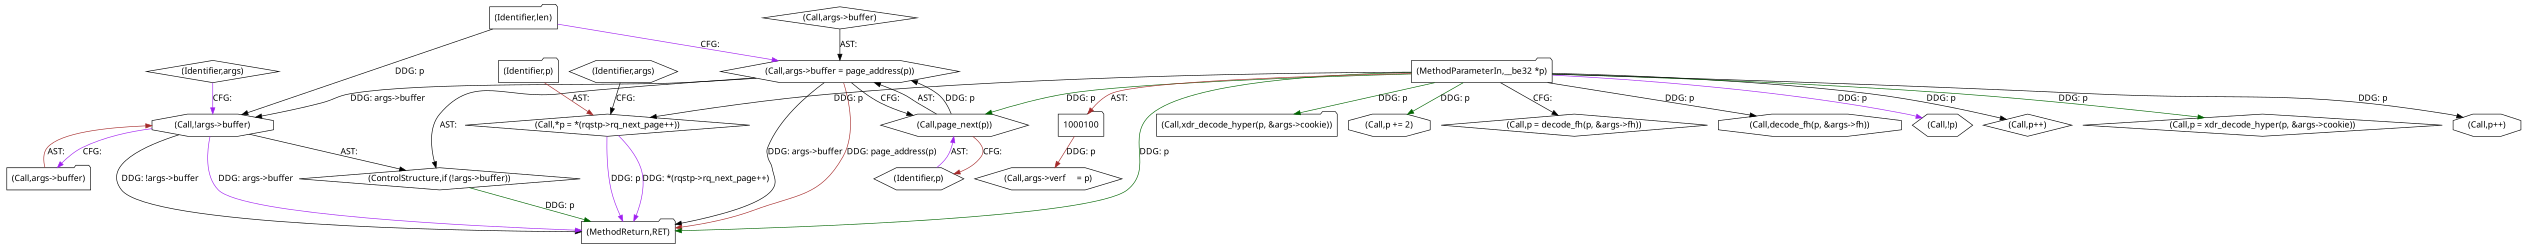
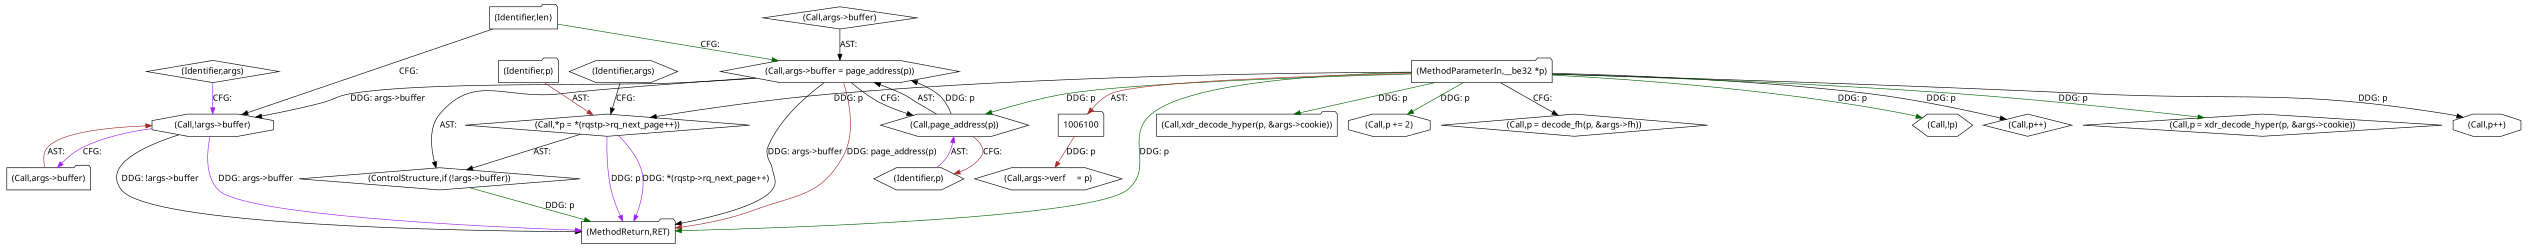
(665, 42) -> (665, 42)
(410, 72) -> (410, 72)
(1735, 89) -> (1735, 89)
(955, 125) -> (955, 125)
(1081, 125) -> (1081, 125)
(1810, 125) -> none
(324, 152) -> (526, 151)
